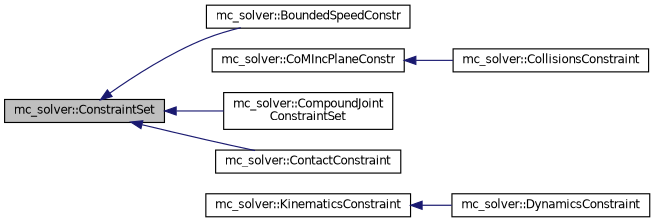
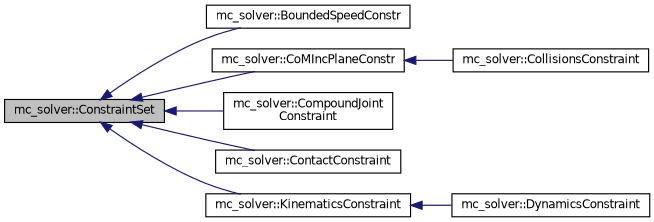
none -> (199, 84)
(308, 111) -> (308, 111)
none -> (172, 168)
